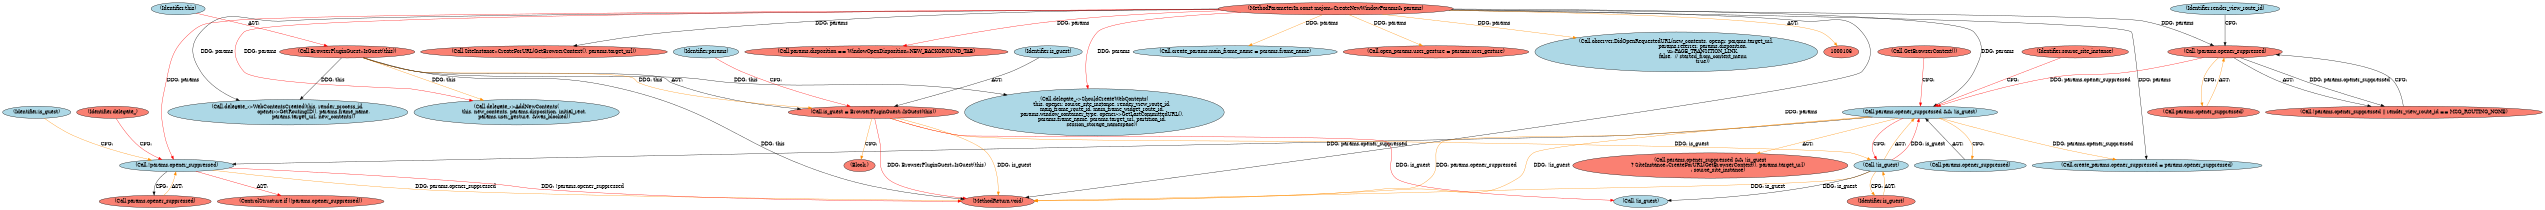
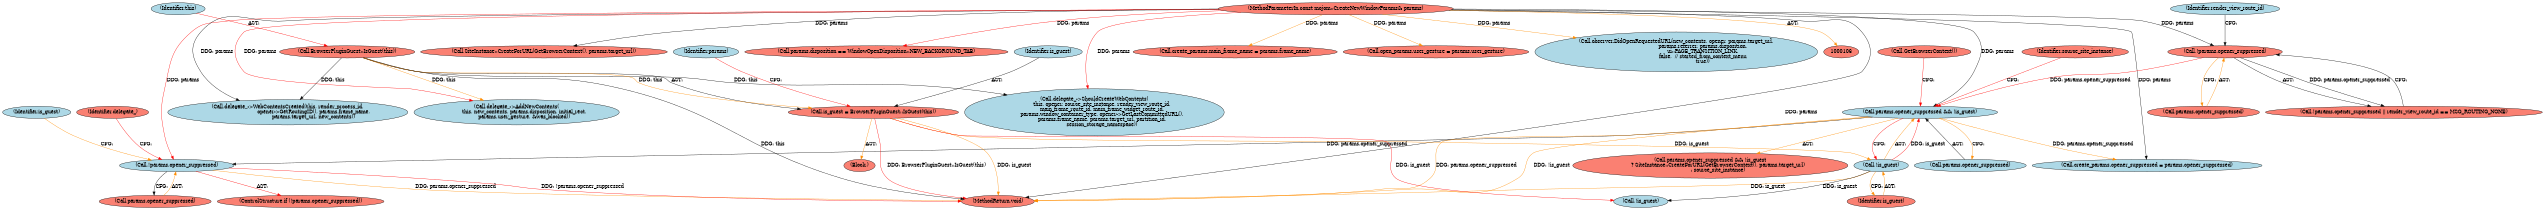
(1235, 52) -> (1235, 52)
(872, 144) -> (872, 144)
